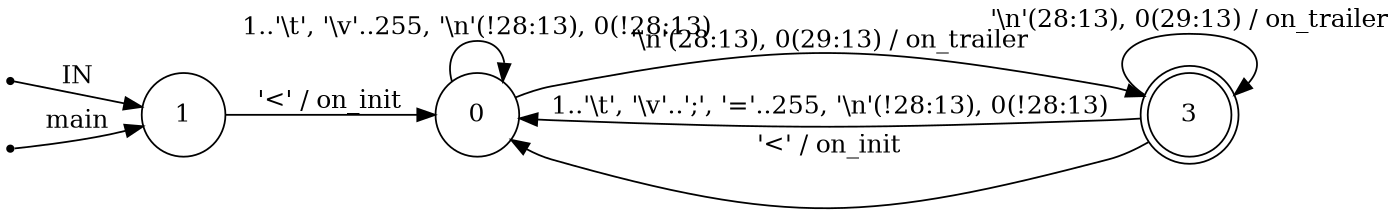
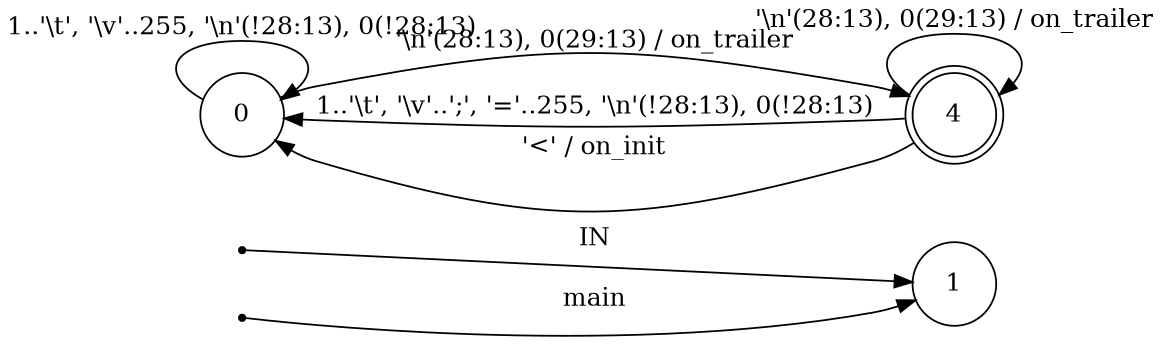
(321, 115) -> none
(1190, 115) -> (954, 115)
